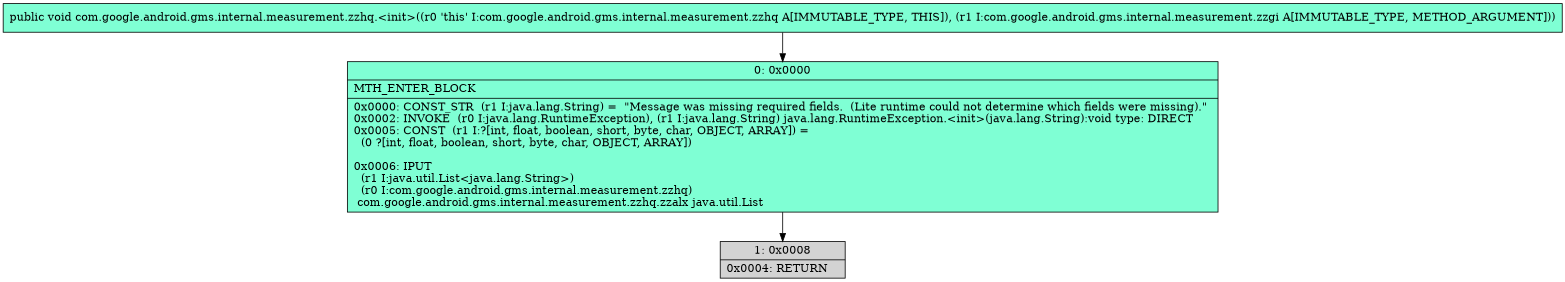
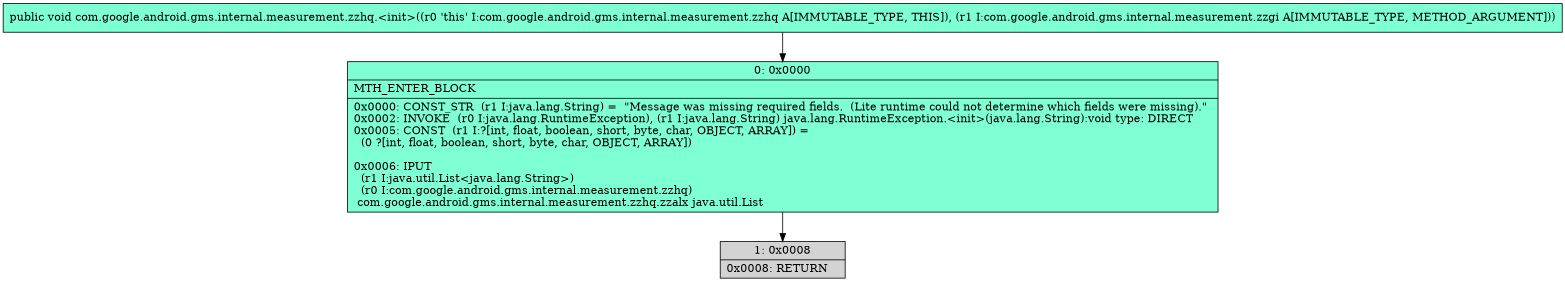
(783, 269) -> (783, 269)
